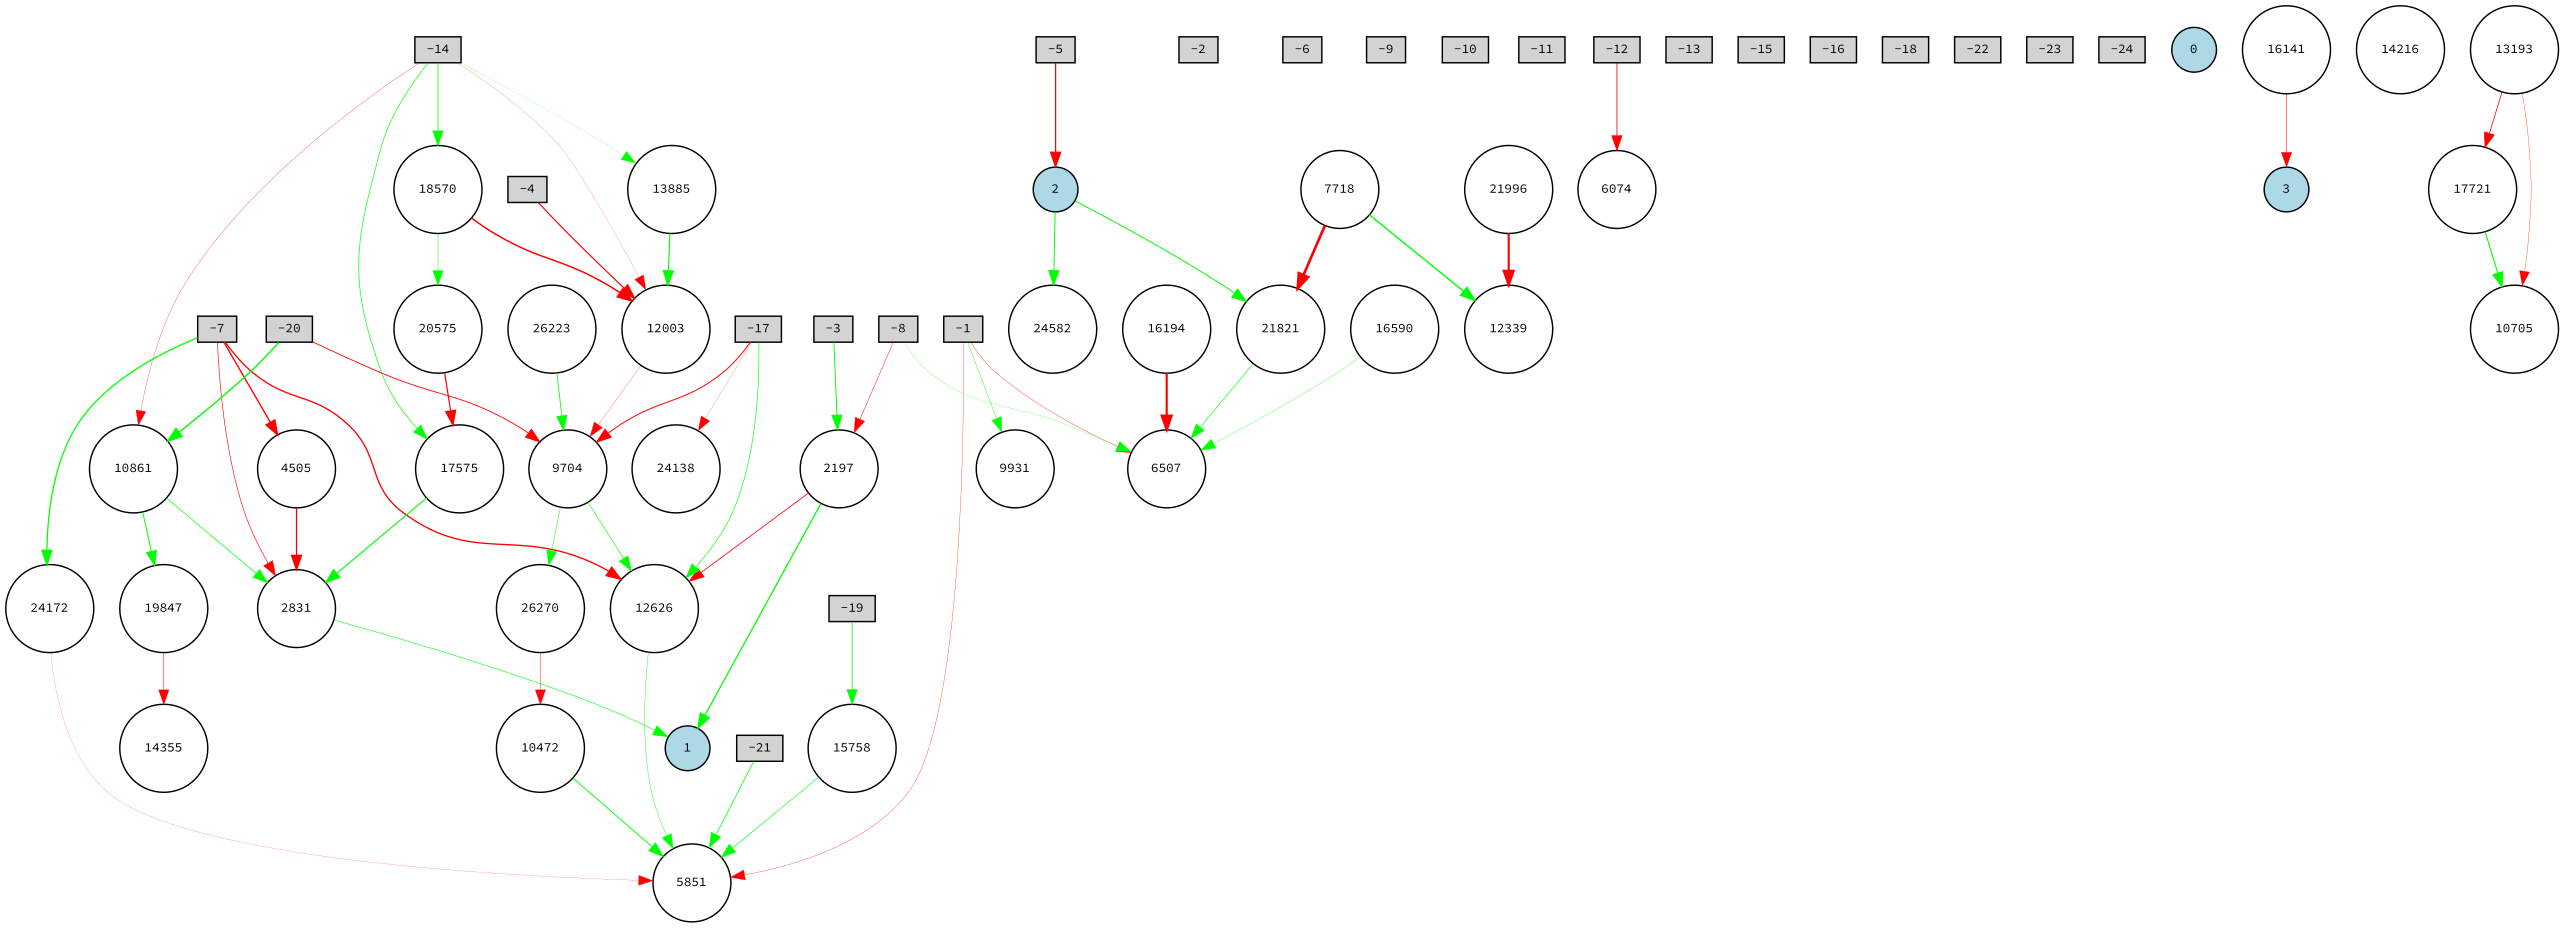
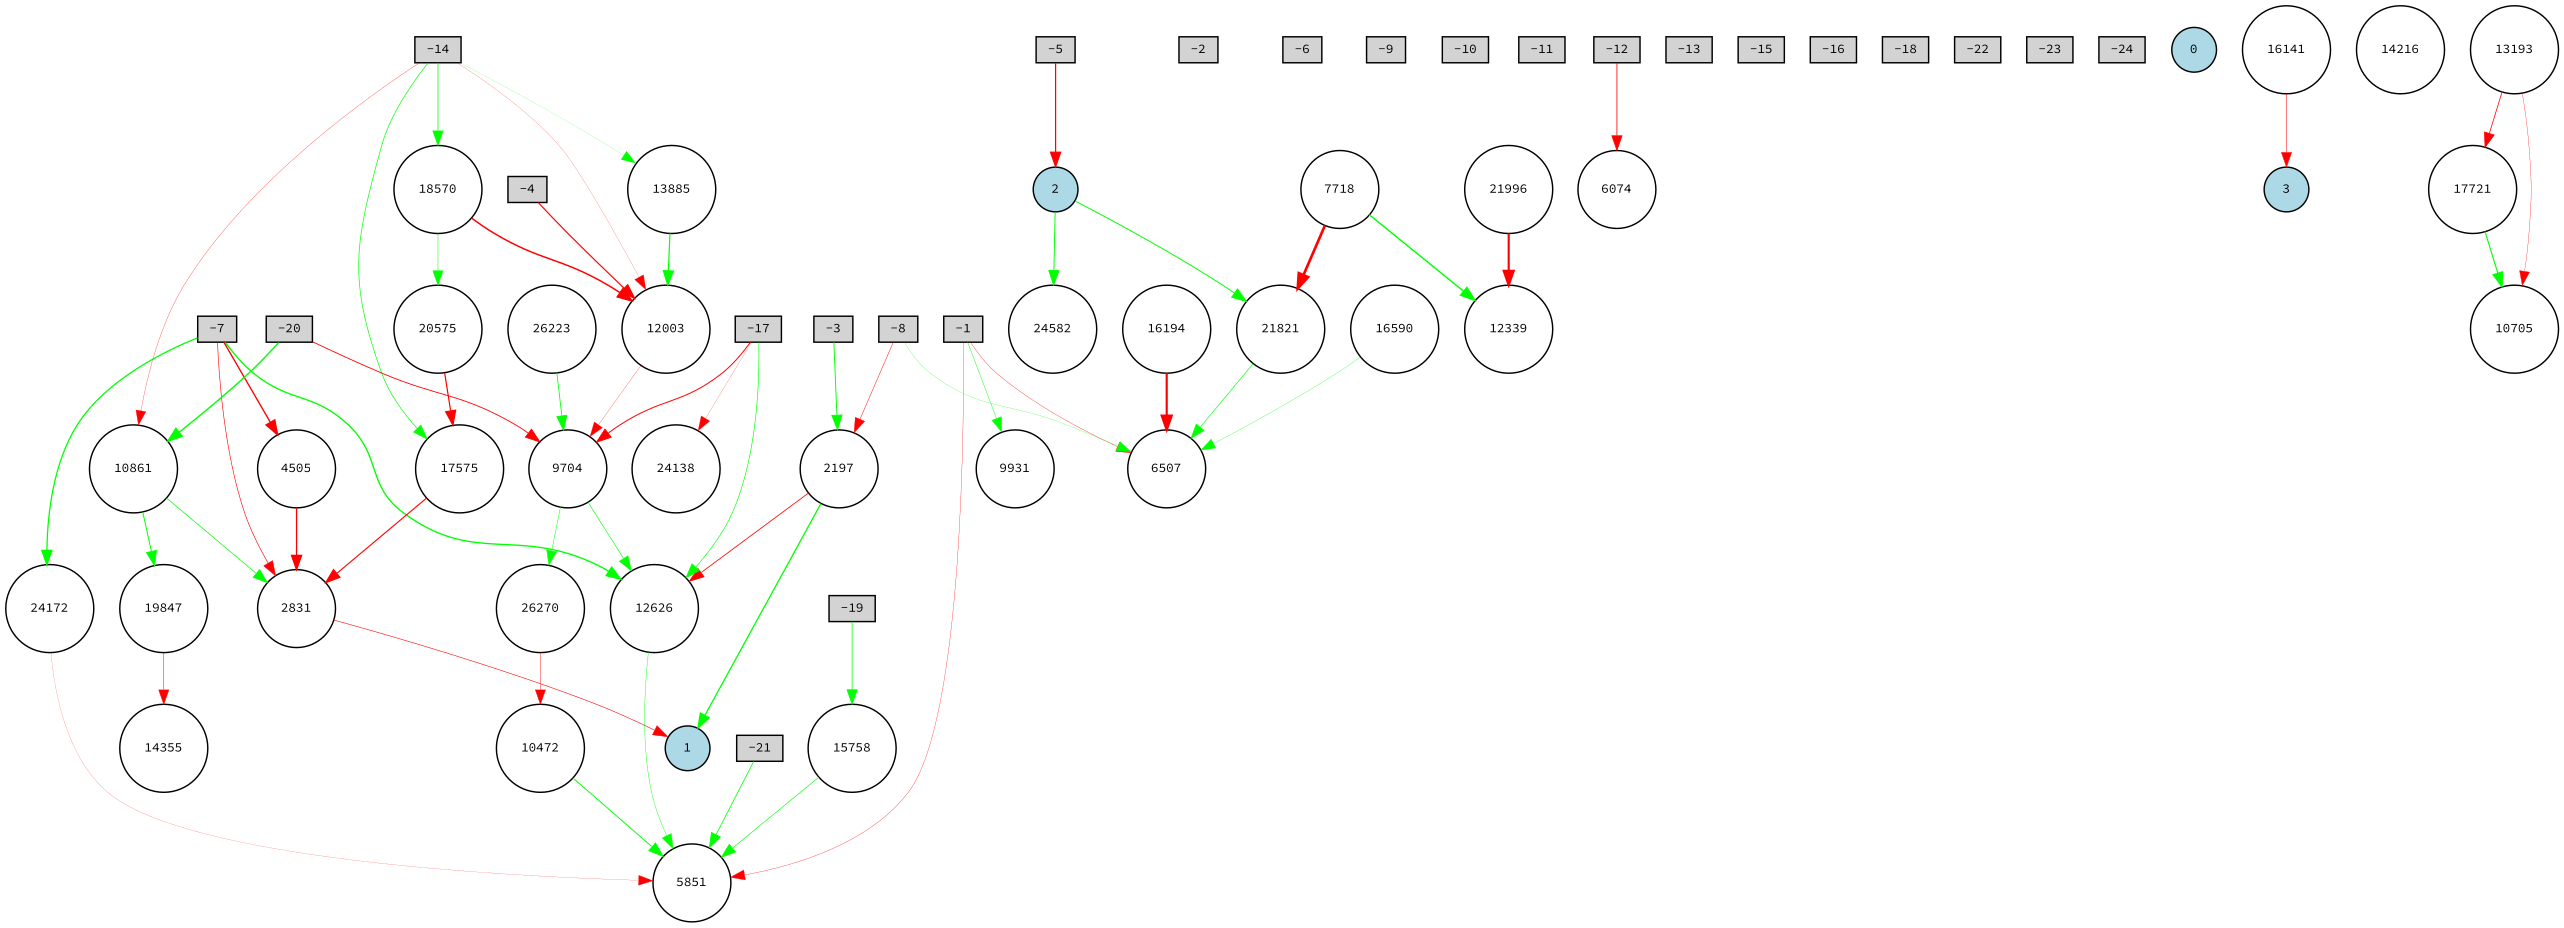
(389, 499) -> (389, 499)
(382, 536) -> (382, 536)
(496, 669) -> (496, 669)
